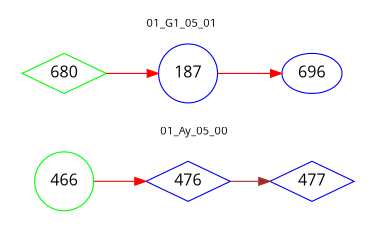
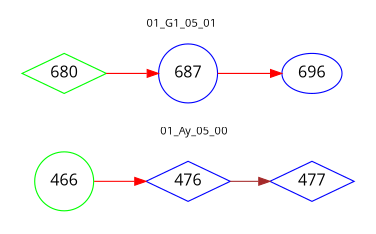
(188, 73) -> (188, 73)
